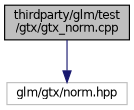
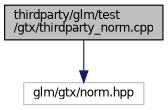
(67, 23) -> (84, 23)
